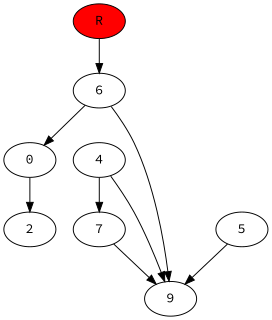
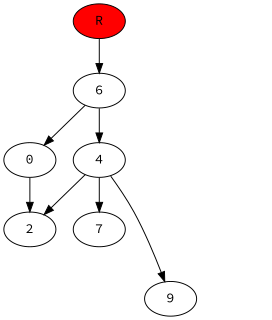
(150, 185) -> (99, 121)
none -> (68, 191)
(242, 229) -> none
(131, 261) -> none
